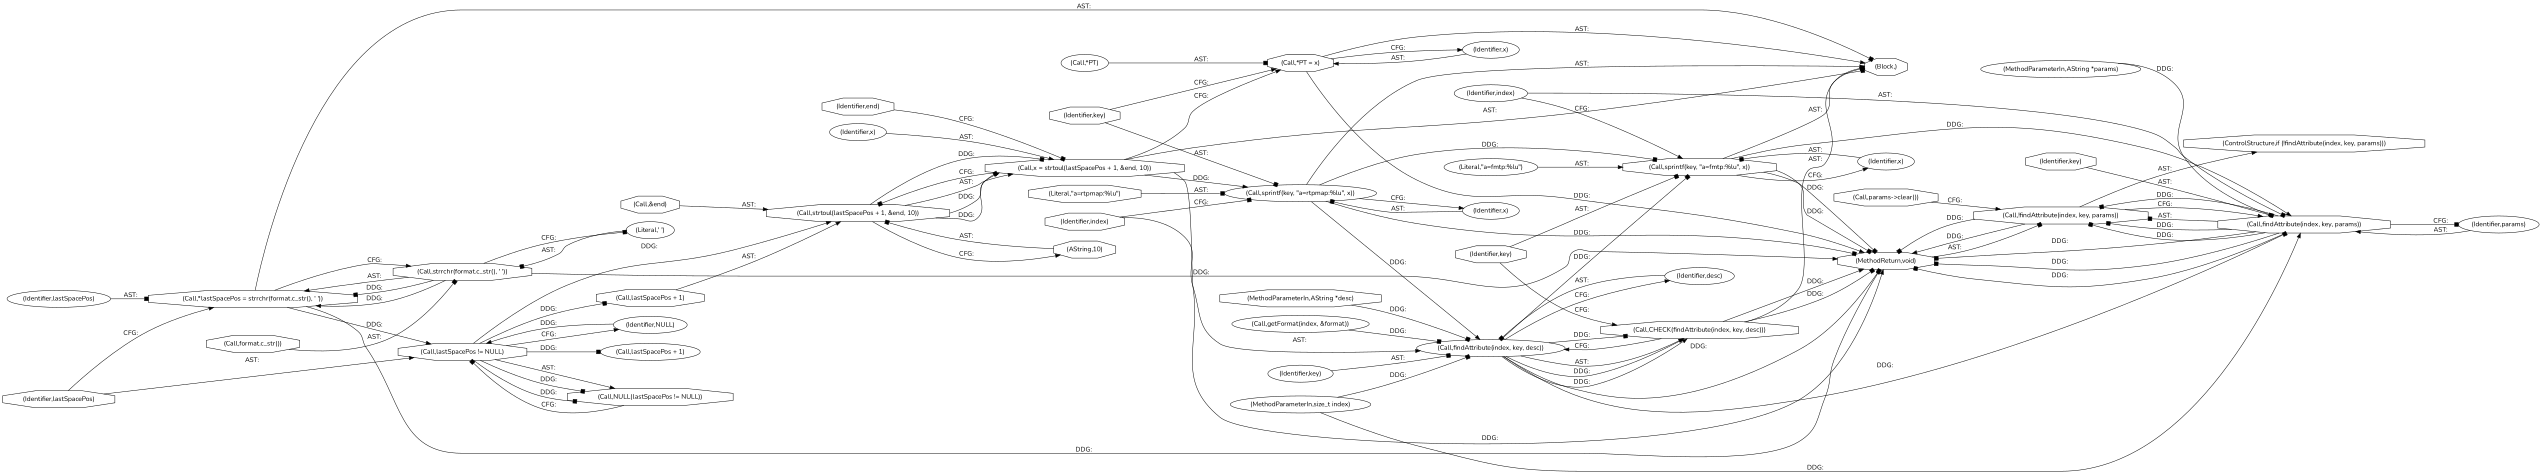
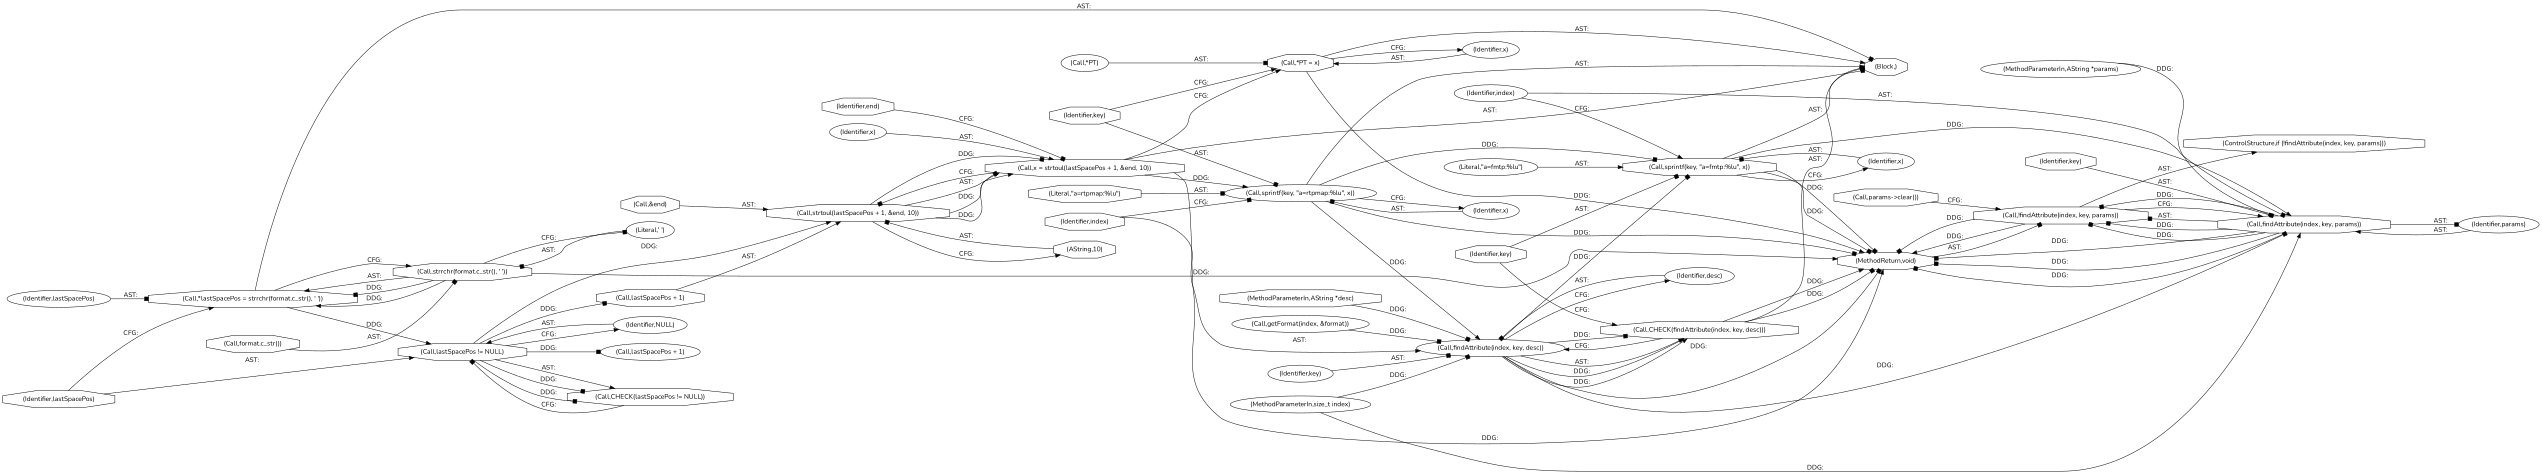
(2442, 221) -> (2442, 221)
(550, 323) -> (550, 323)
(650, 397) -> (650, 397)
(1111, 453) -> none
